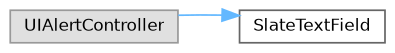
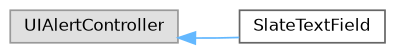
(200, 15) -> (217, 38)
